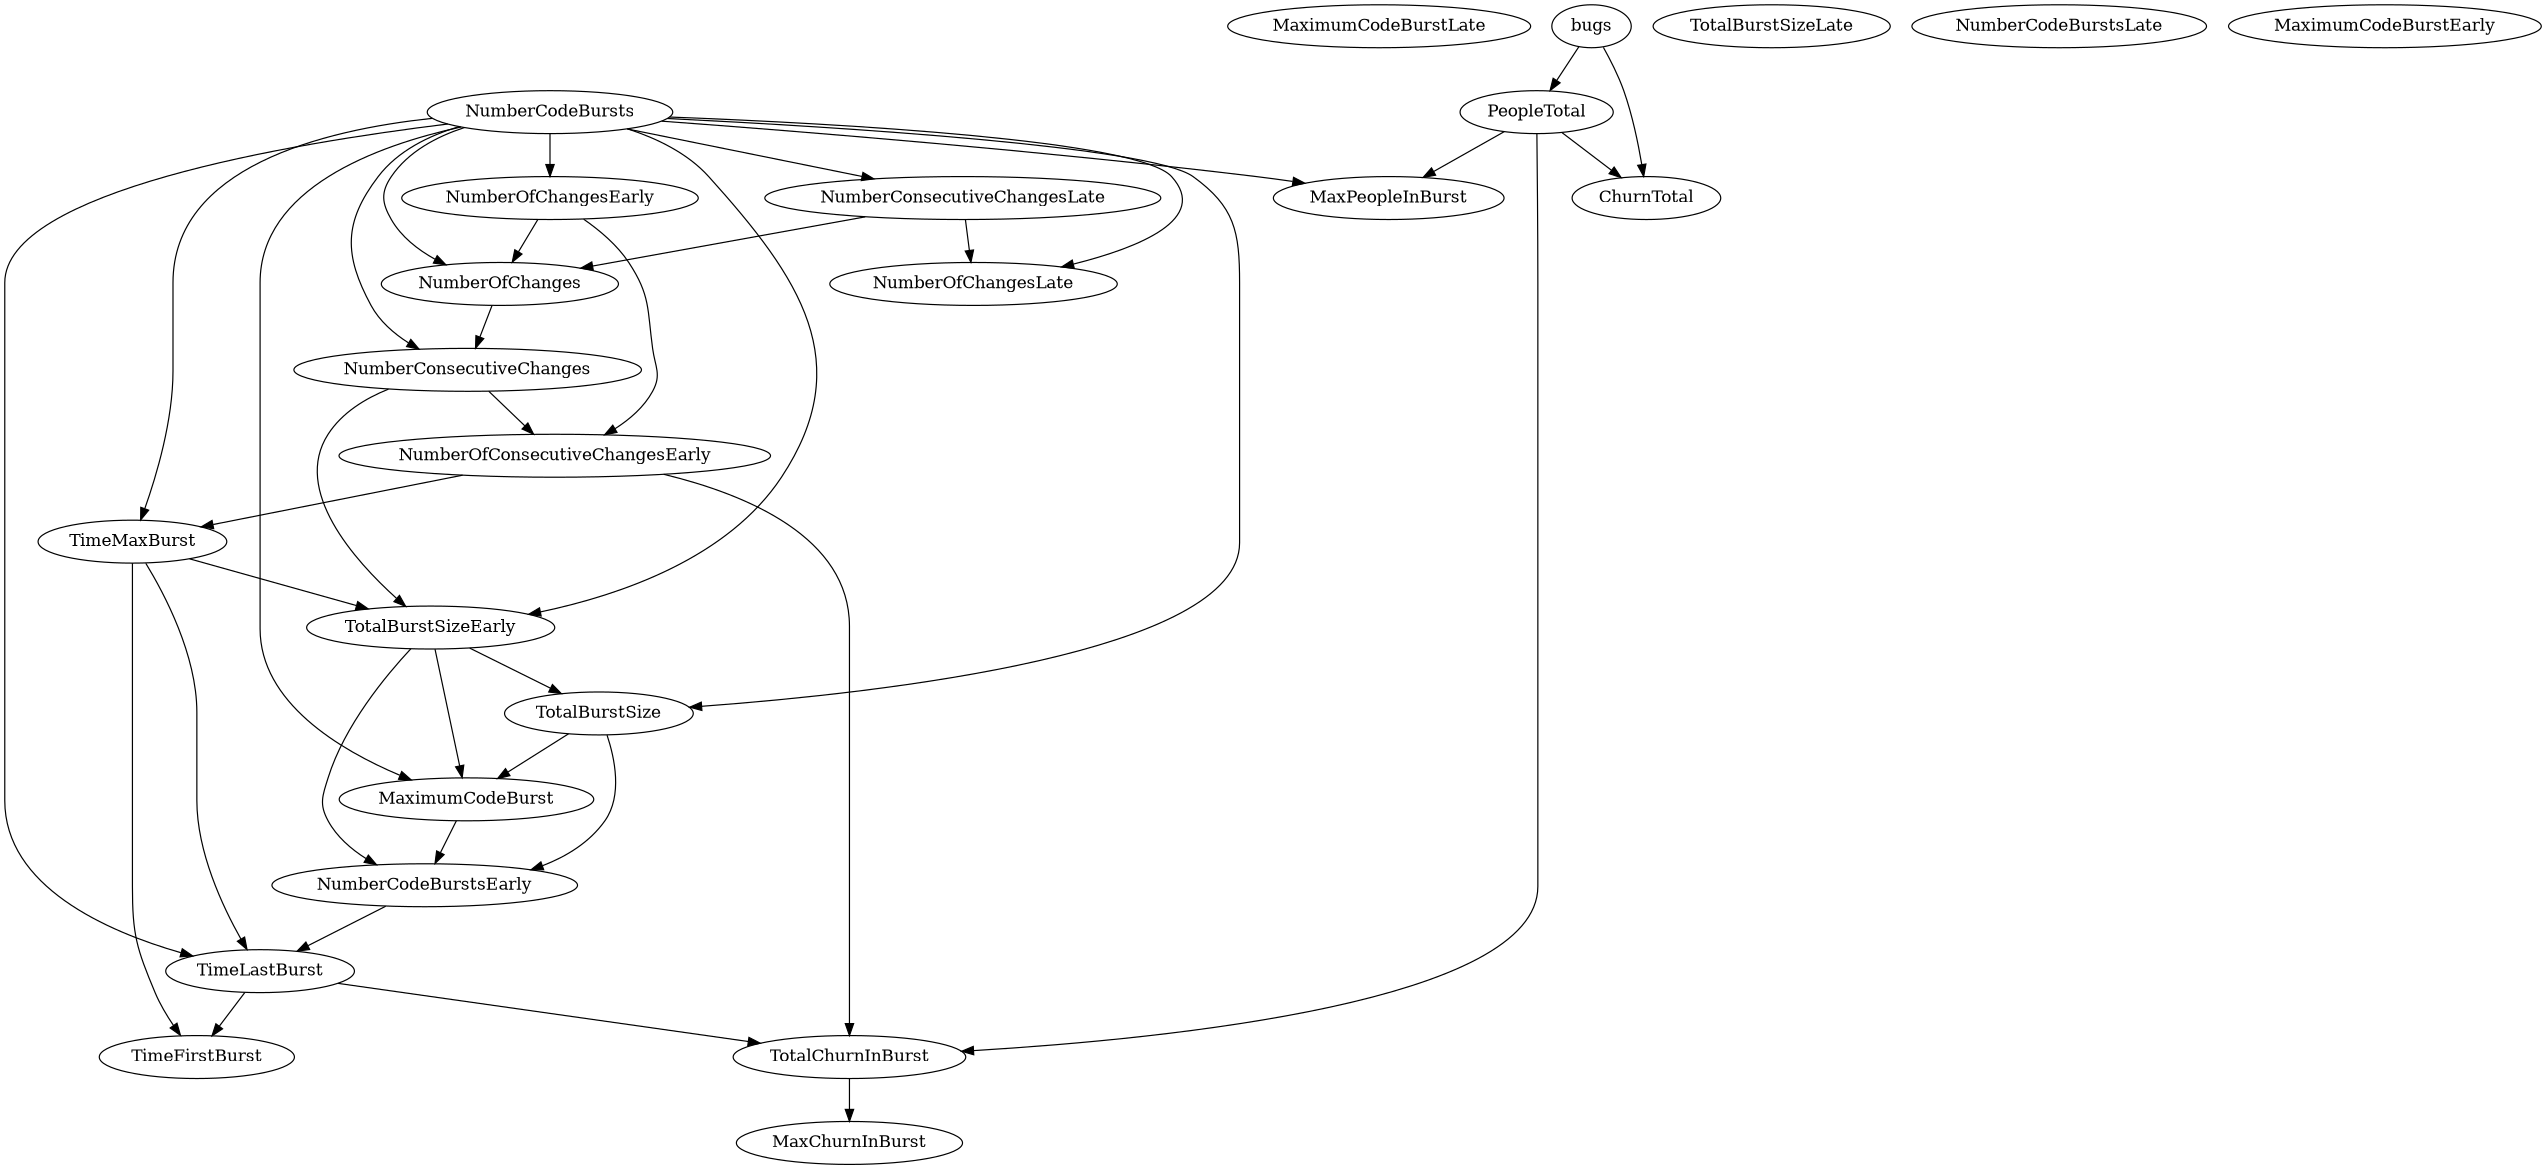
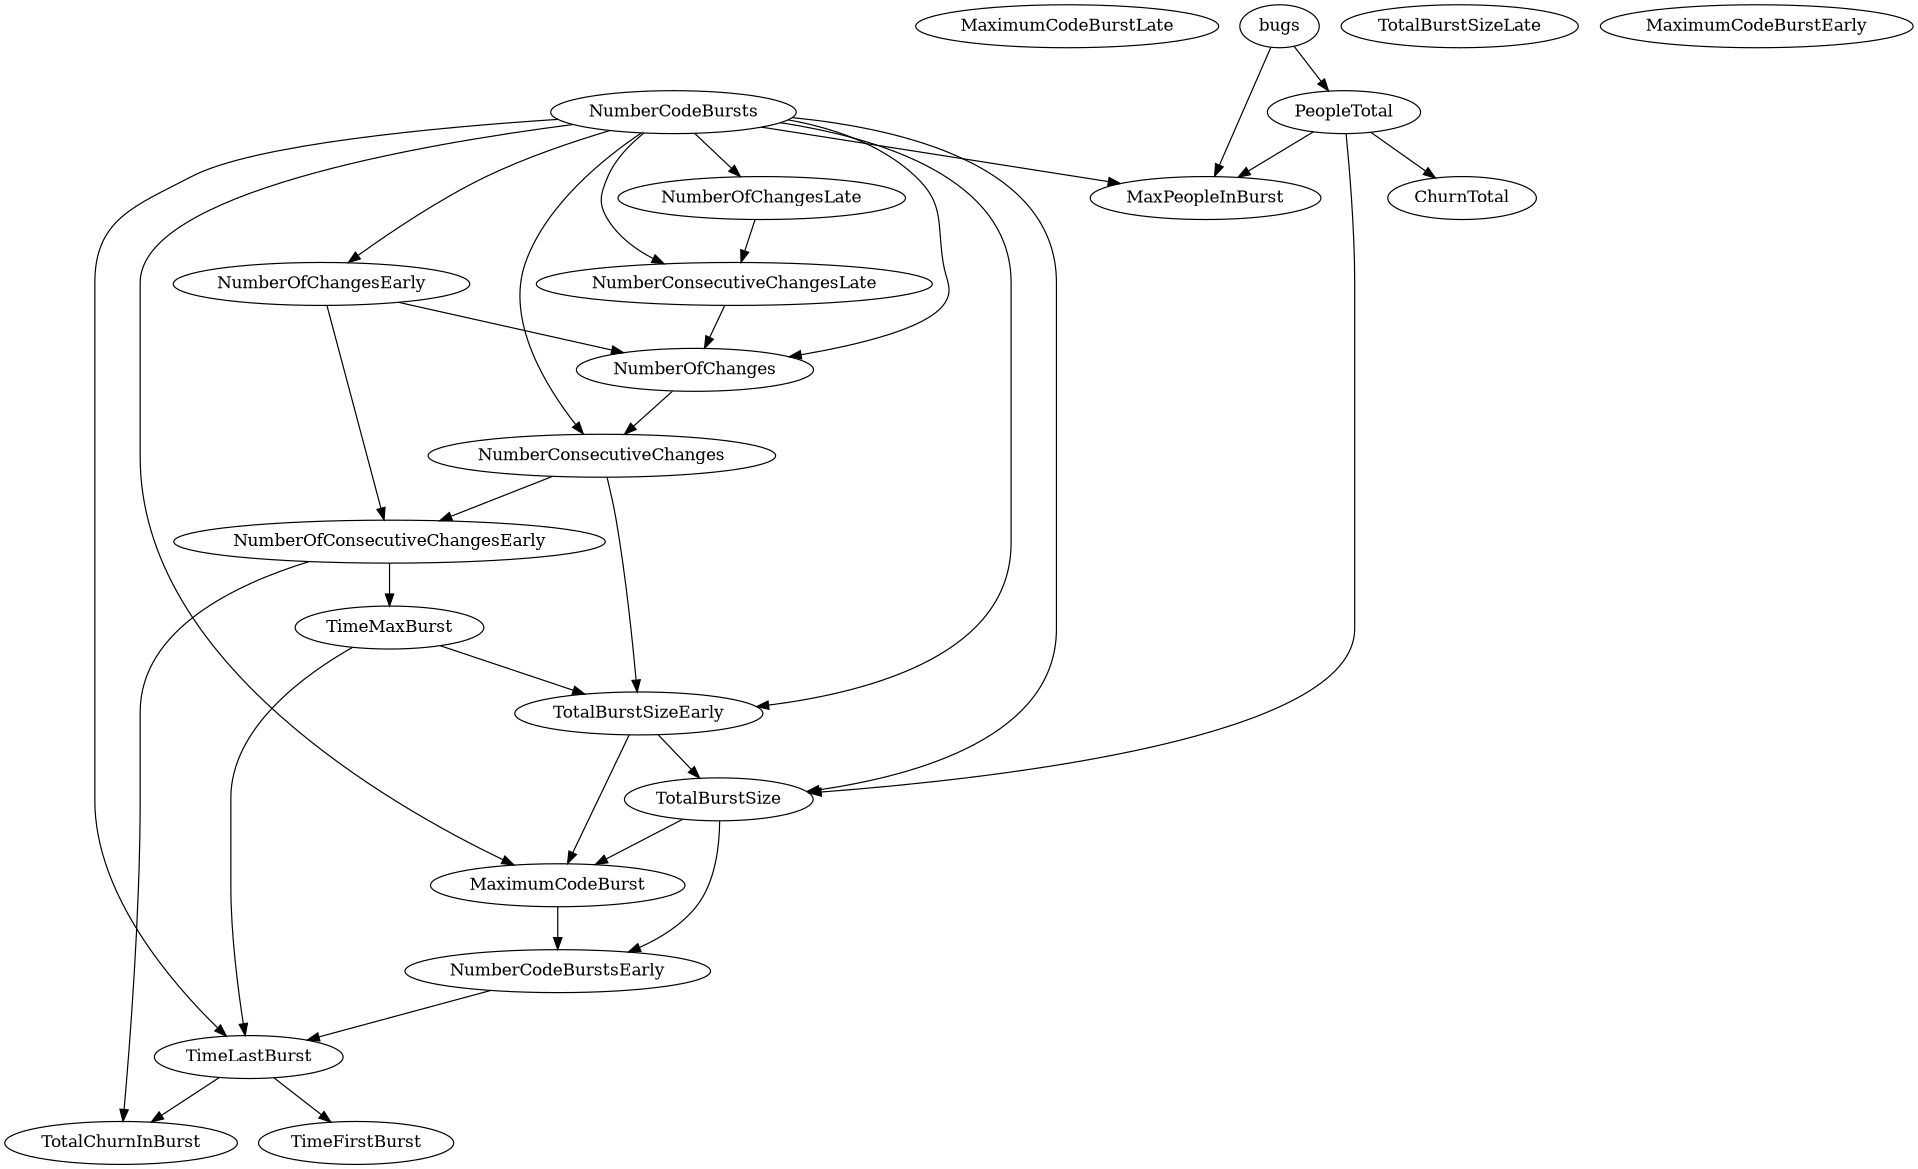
(2059, 26) -> none
(1628, 104) -> (1245, 106)
(186, 232) -> none
(967, 235) -> (750, 235)
(338, 752) -> none
(132, 799) -> none
(1538, 816) -> (1338, 668)
(849, 1143) -> none
